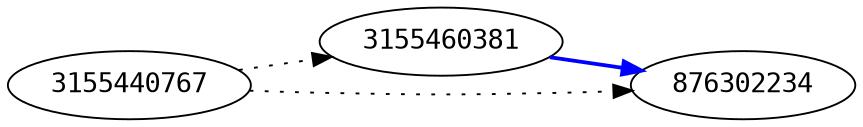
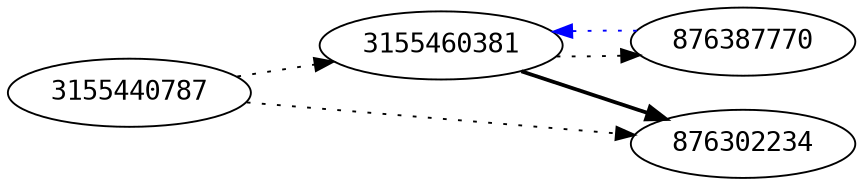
none -> (743, 42)
(586, 63) -> (585, 92)
(129, 85) -> (129, 93)
